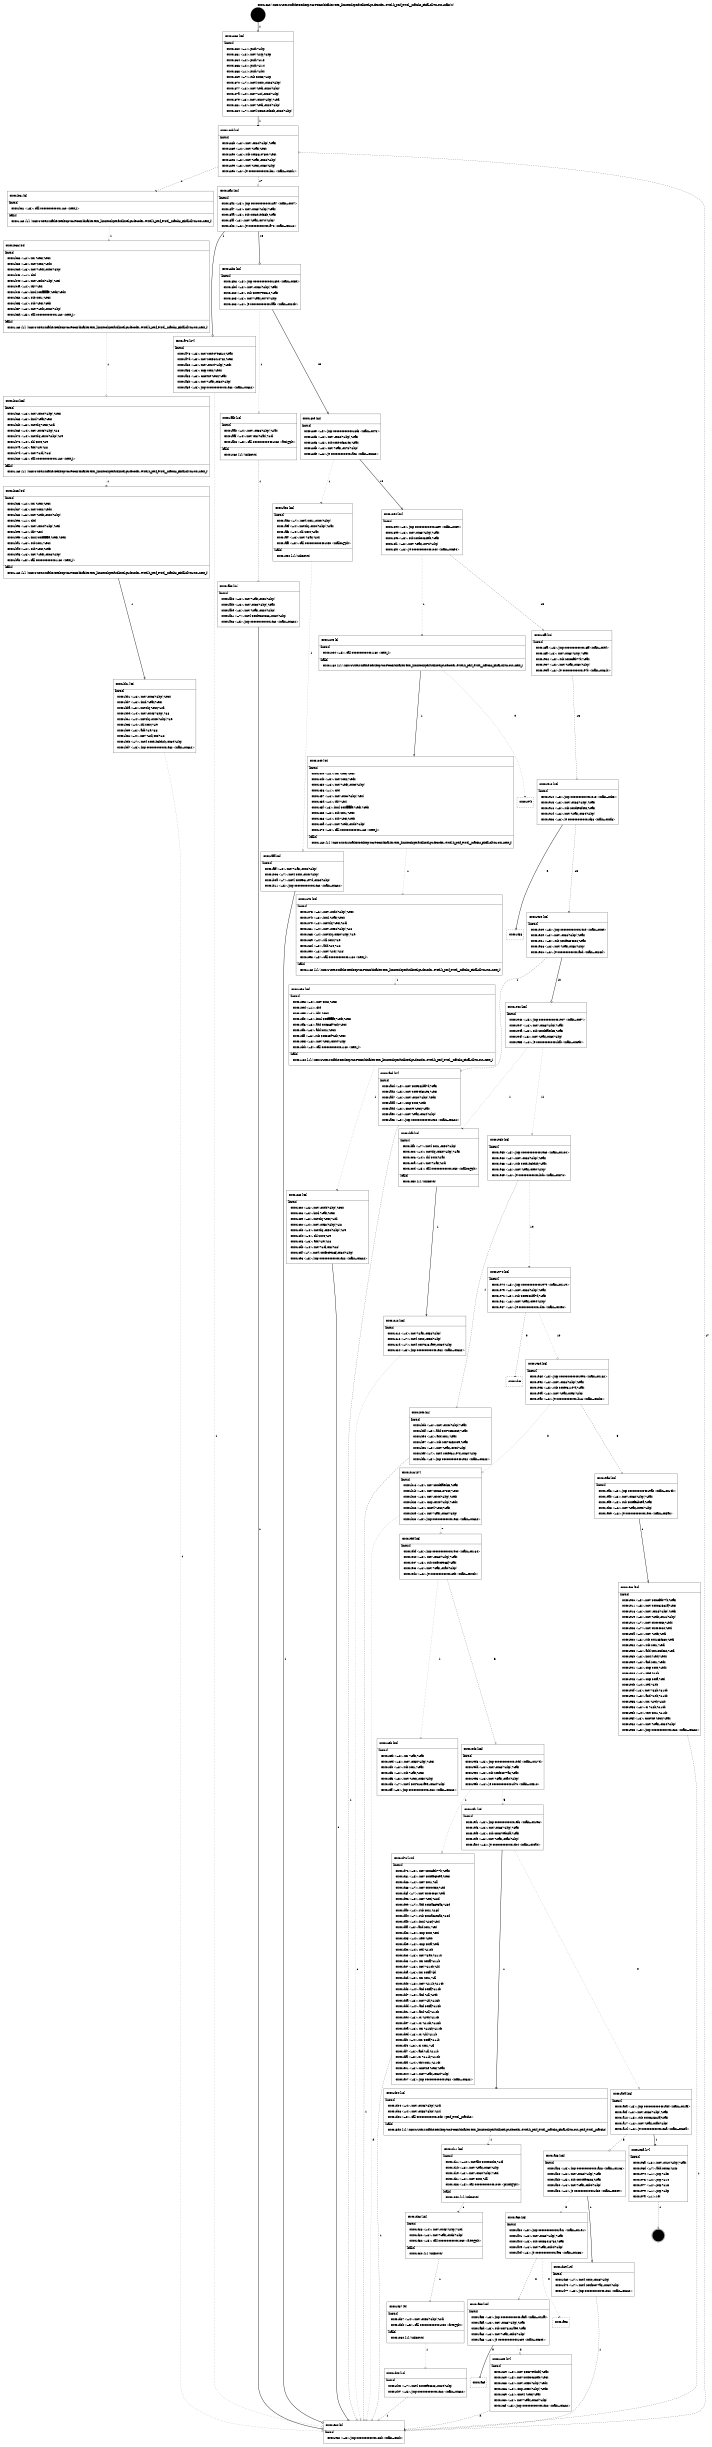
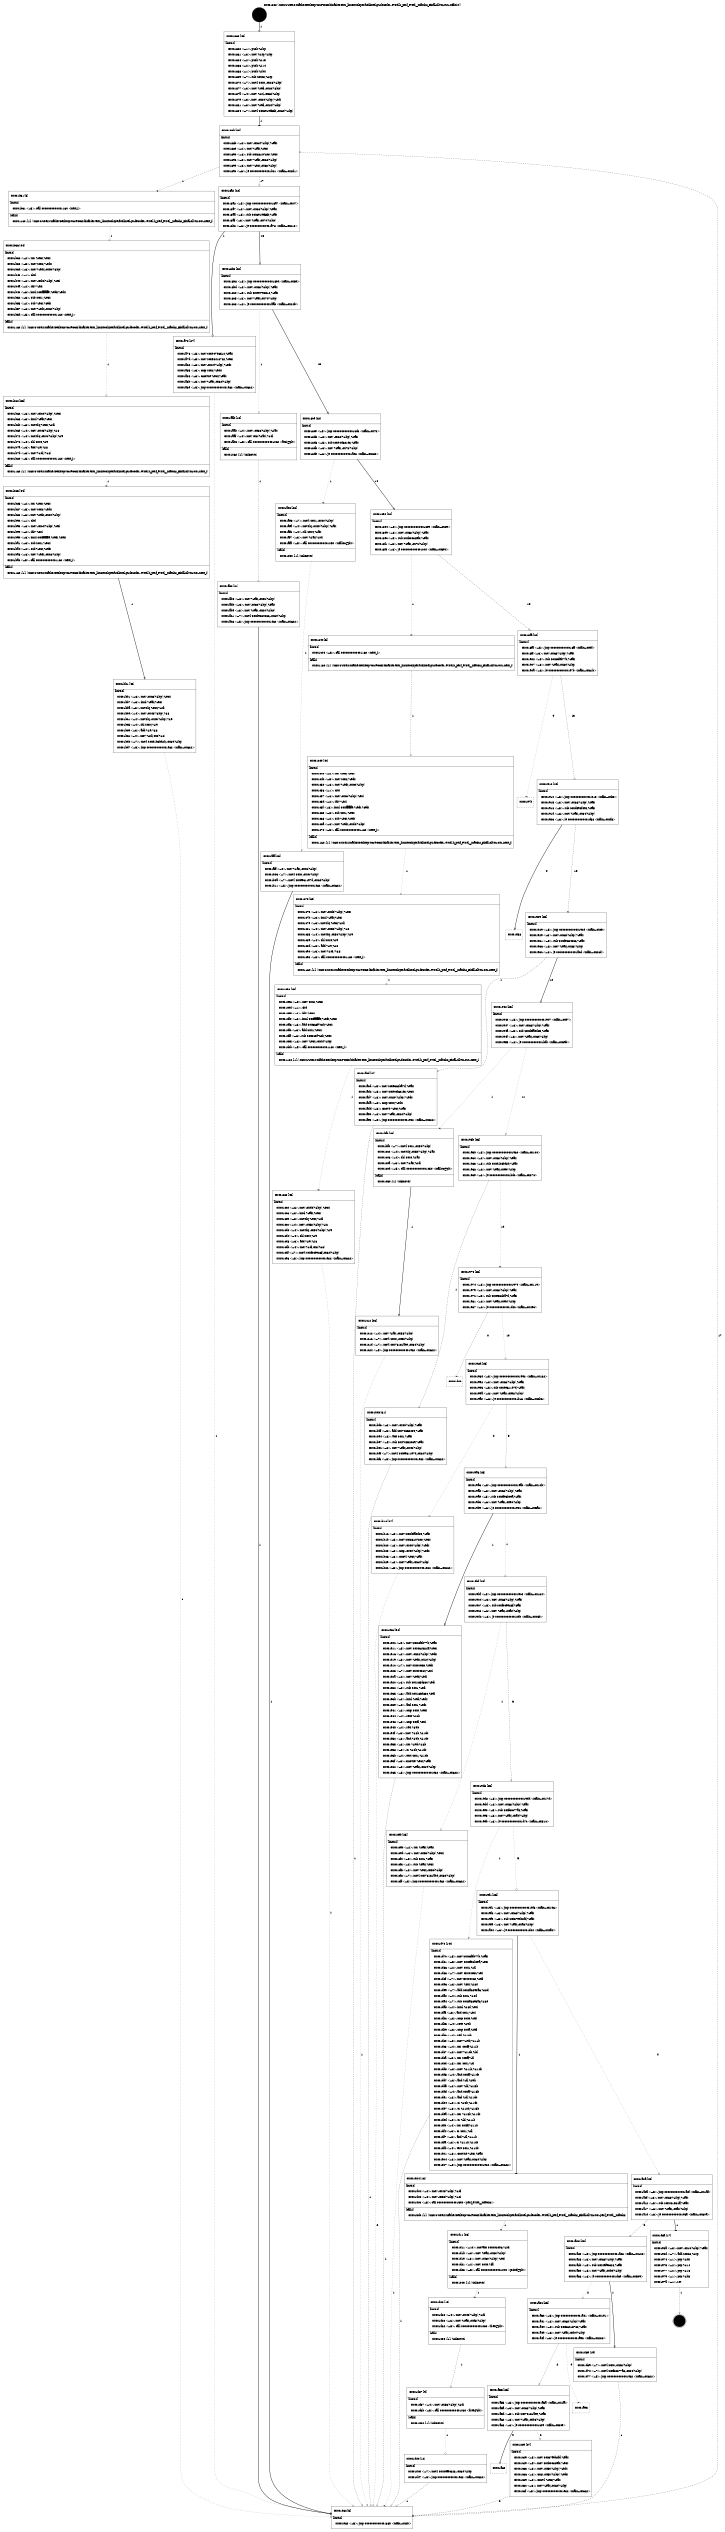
(417, 713) -> (411, 713)
(496, 727) -> (540, 736)
(441, 1529) -> (505, 1544)
(337, 1843) -> (329, 1888)
none -> (396, 2196)
